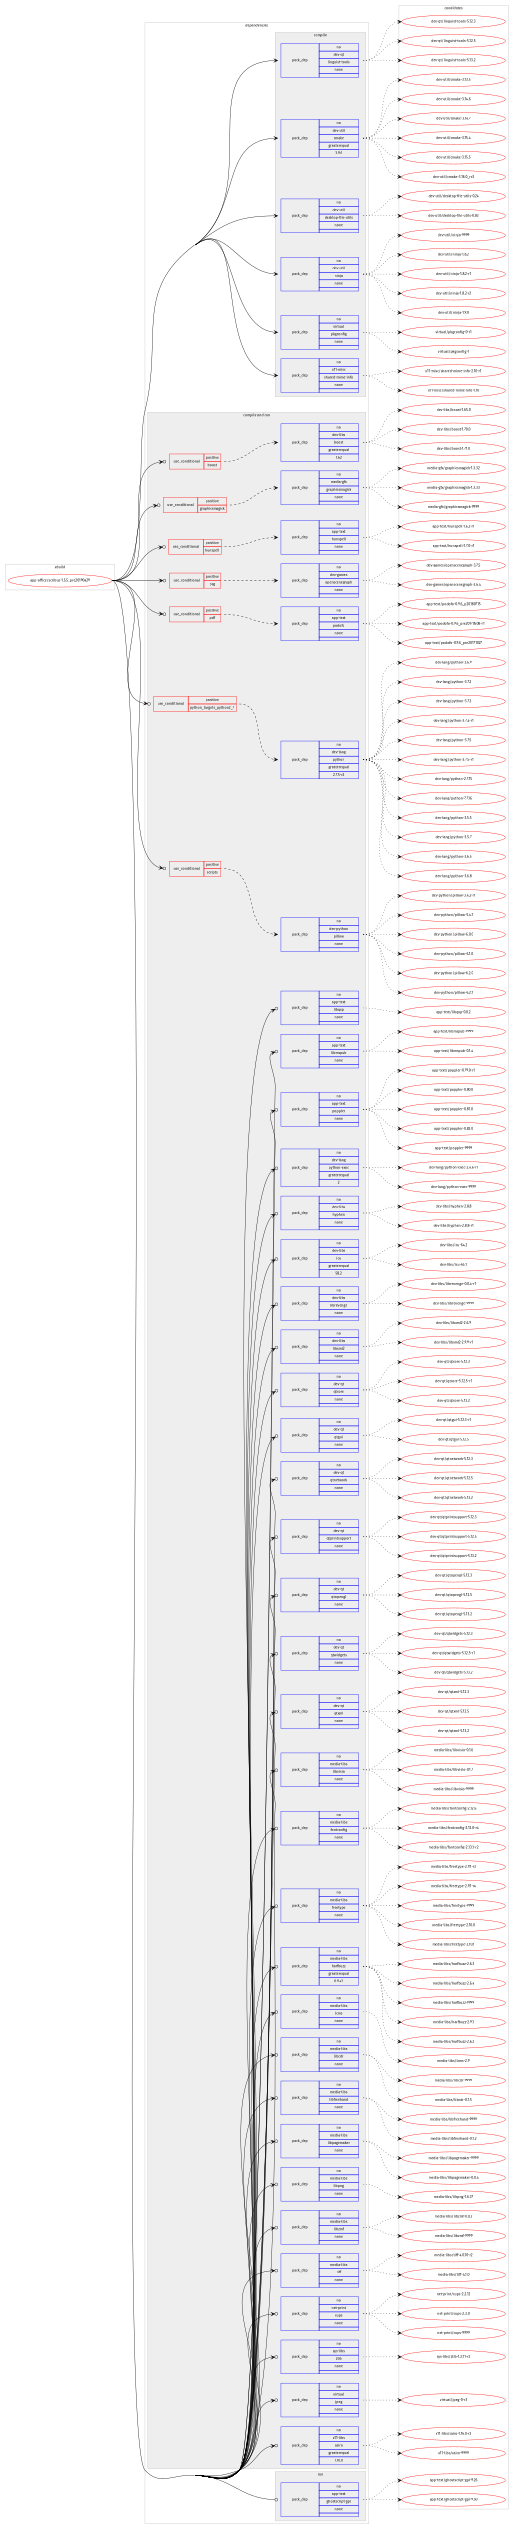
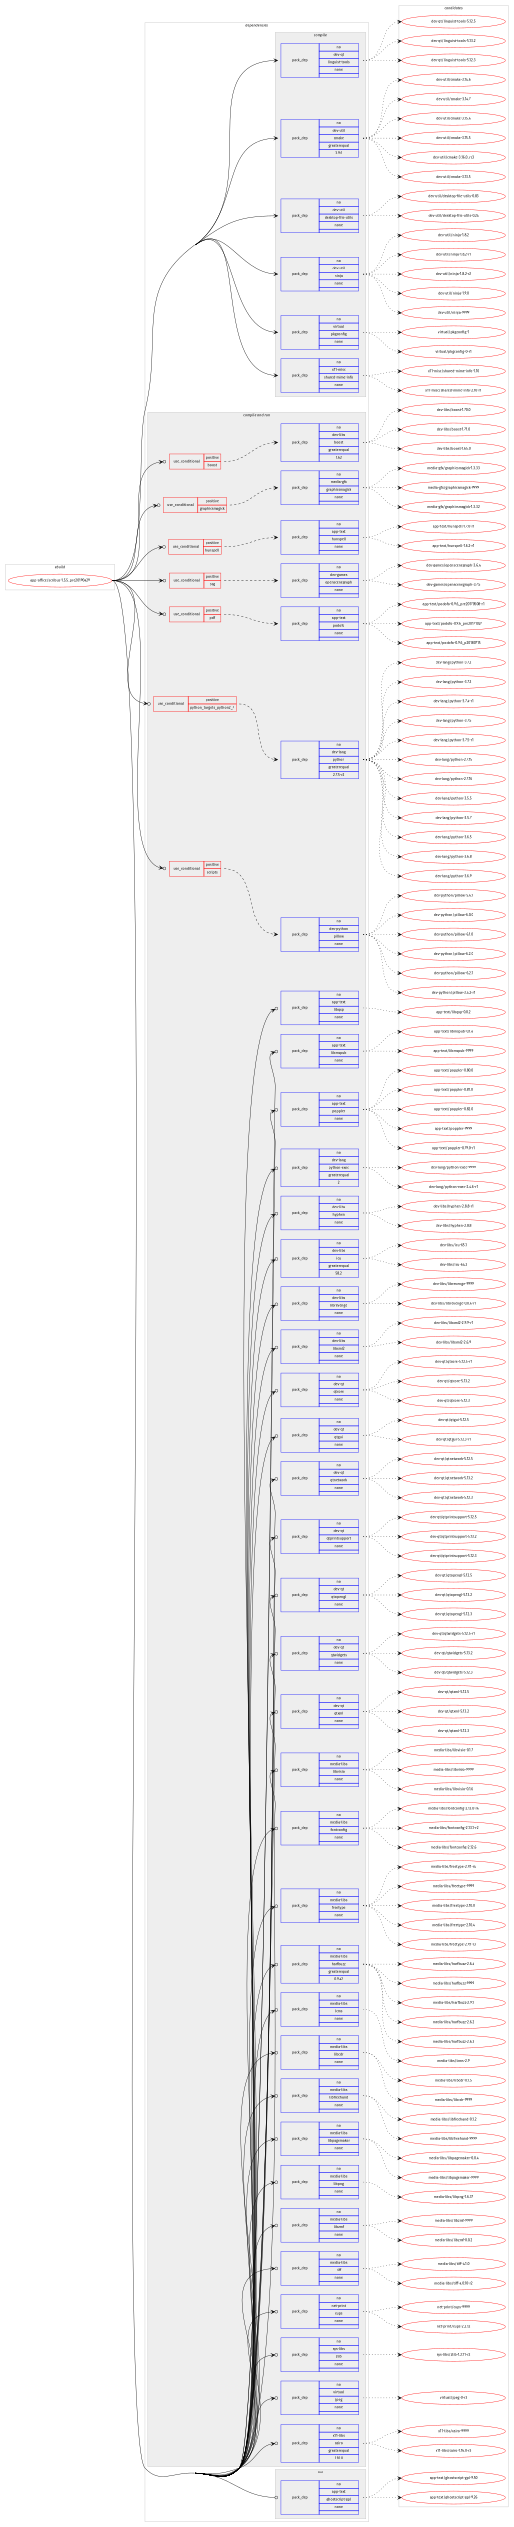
(454, 799) -> (454, 779)
(454, 1945) -> (454, 1925)
(454, 2314) -> none
